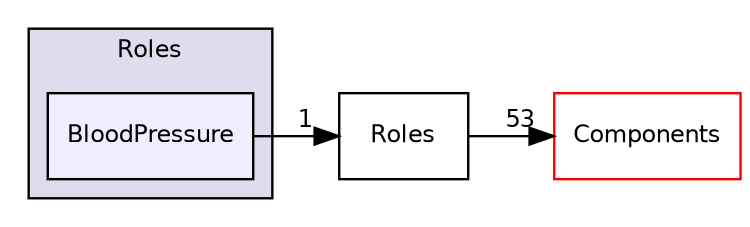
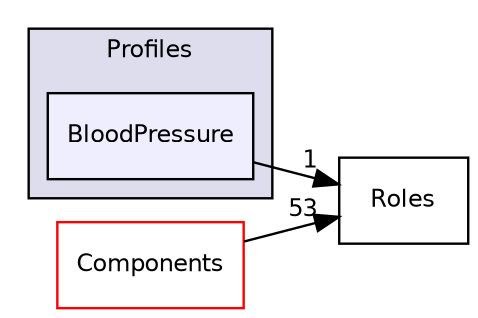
(150, 51) -> (150, 51)
(499, 136) -> (280, 232)
